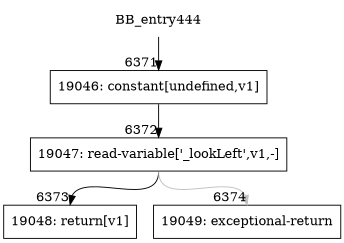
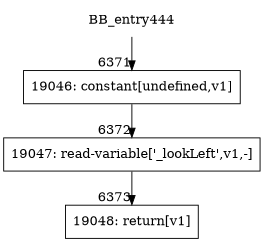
(247, 222) -> none
